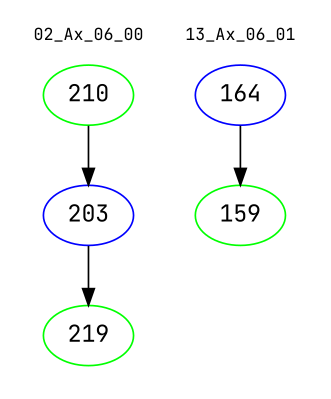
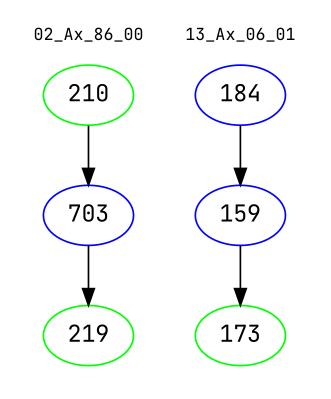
(89, 36) -> (89, 36)
(240, 95) -> (240, 95)
(88, 215) -> (88, 215)
(240, 215) -> (240, 215)
none -> (240, 336)
